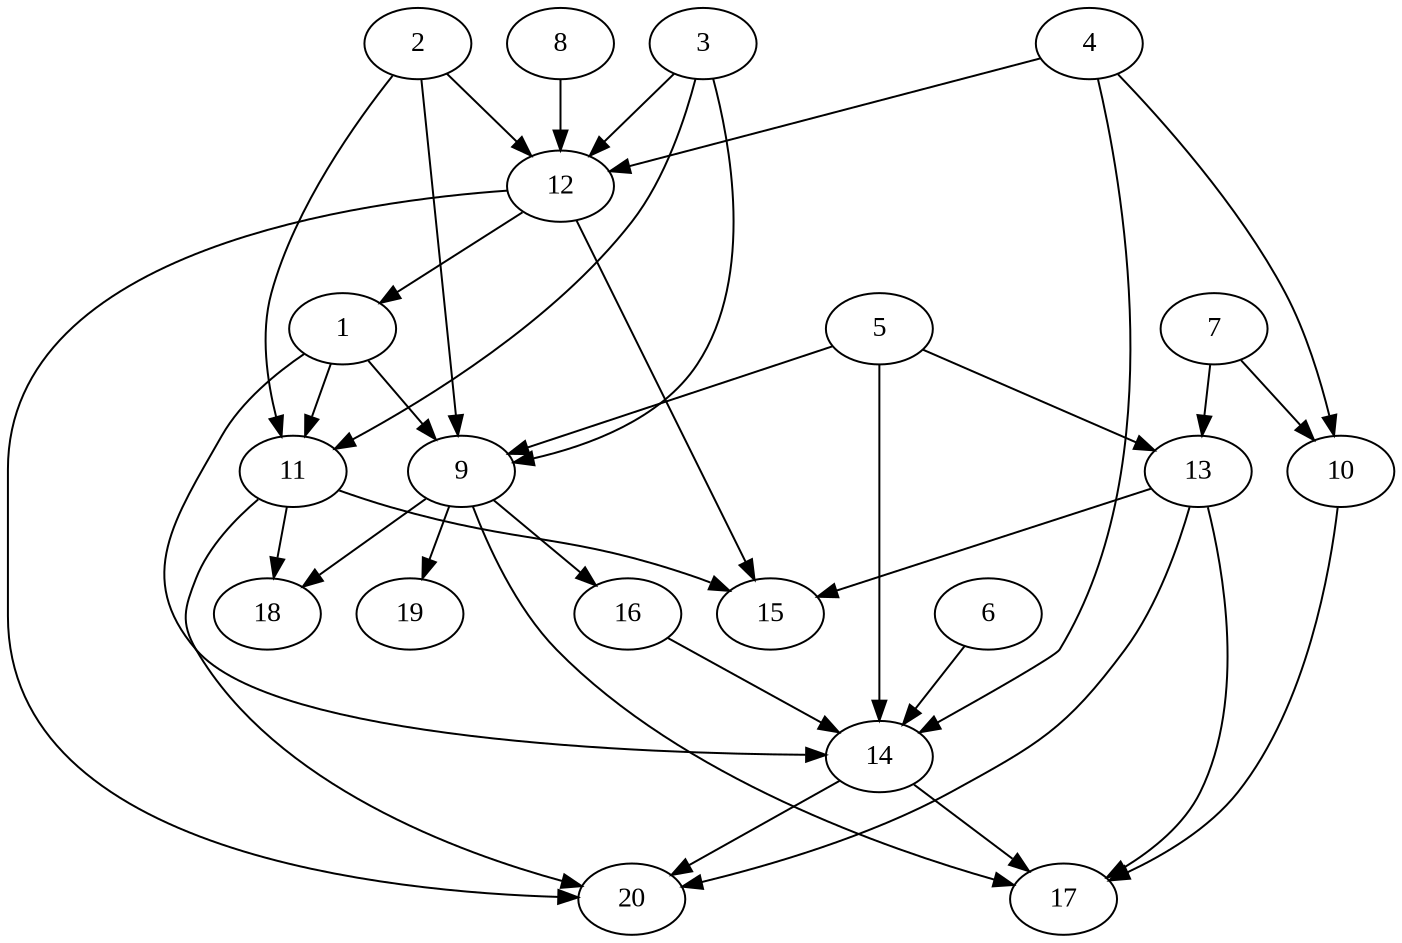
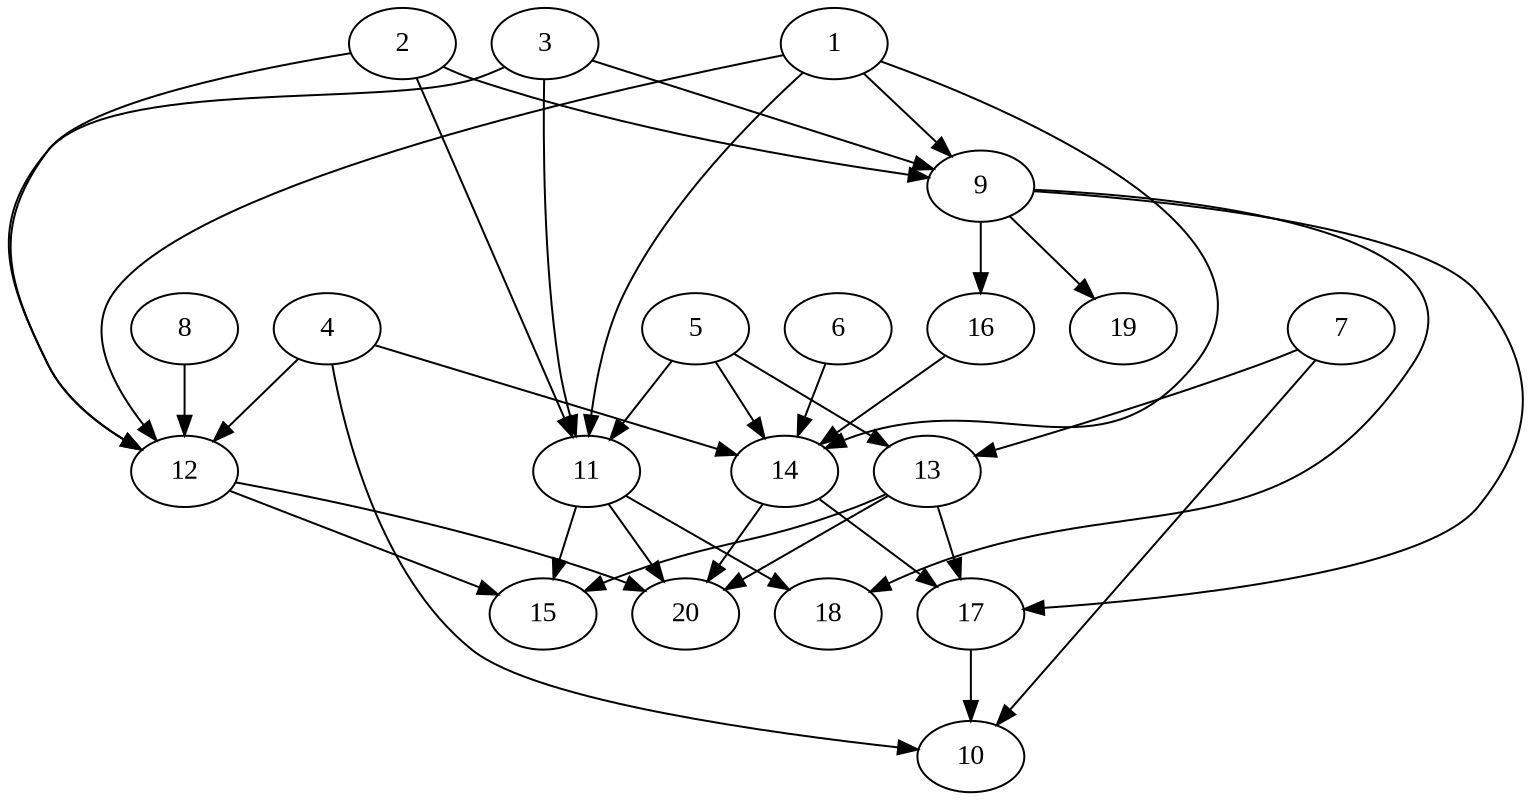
(460, 252) -> (365, 161)
(695, 392) -> (647, 392)
(1281, 720) -> (971, 676)
